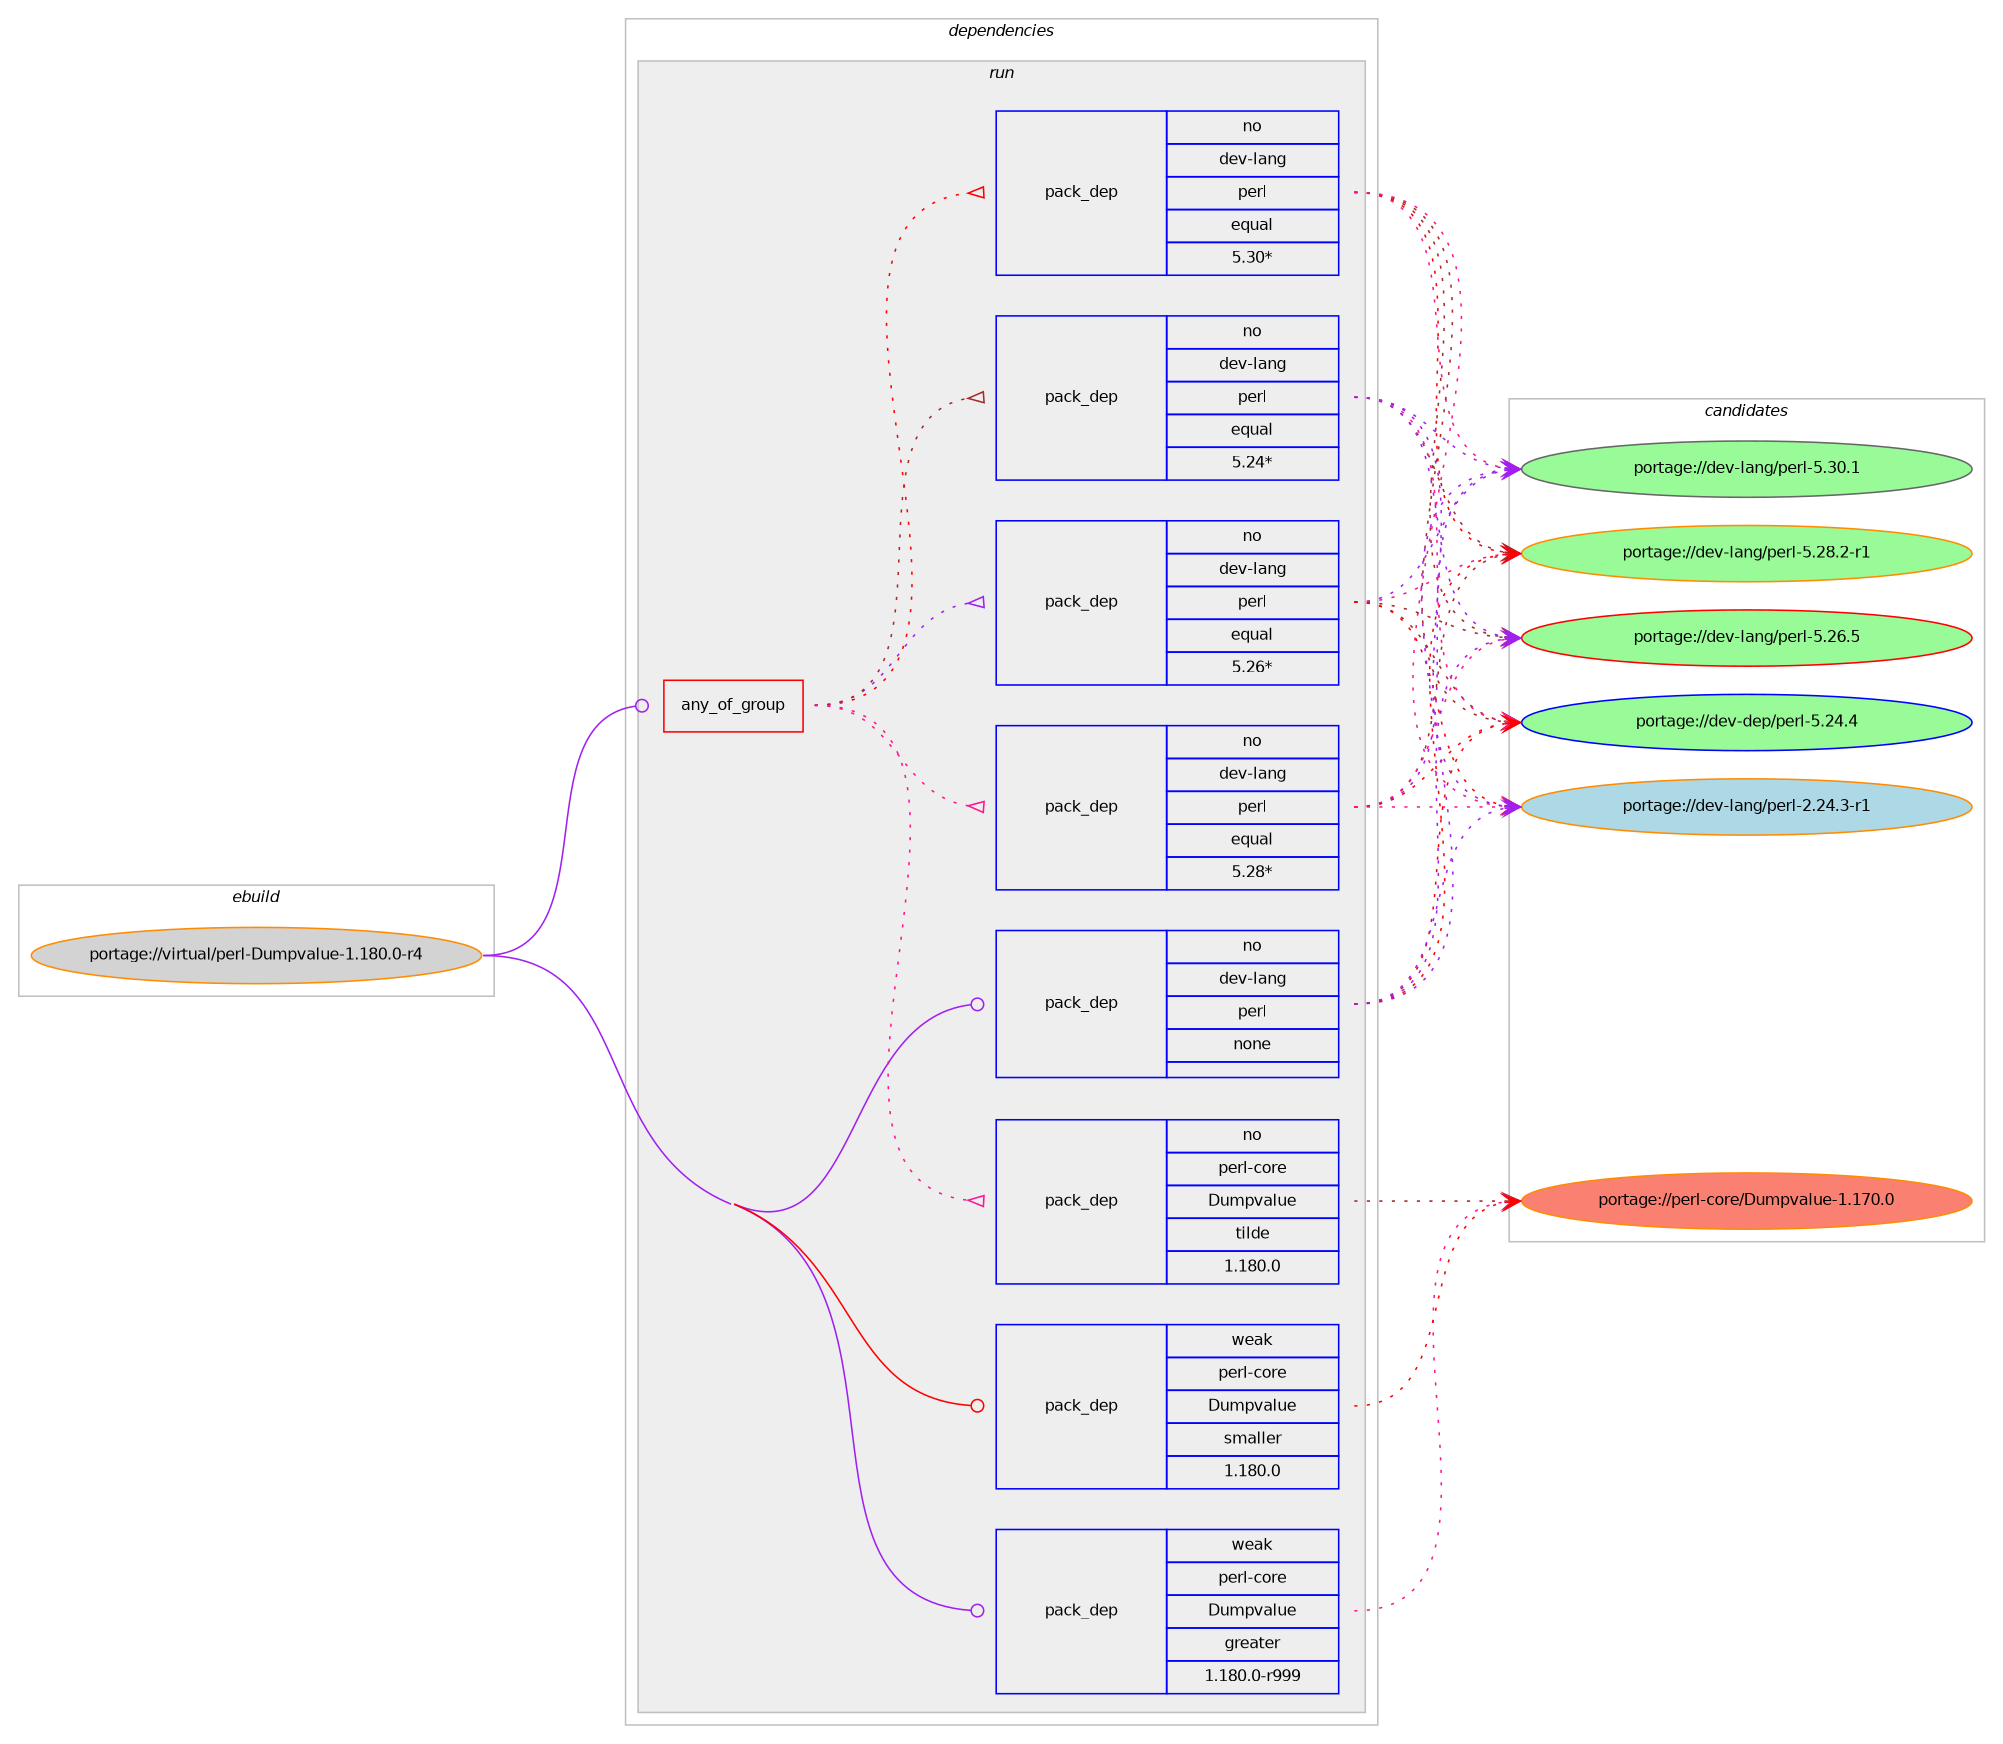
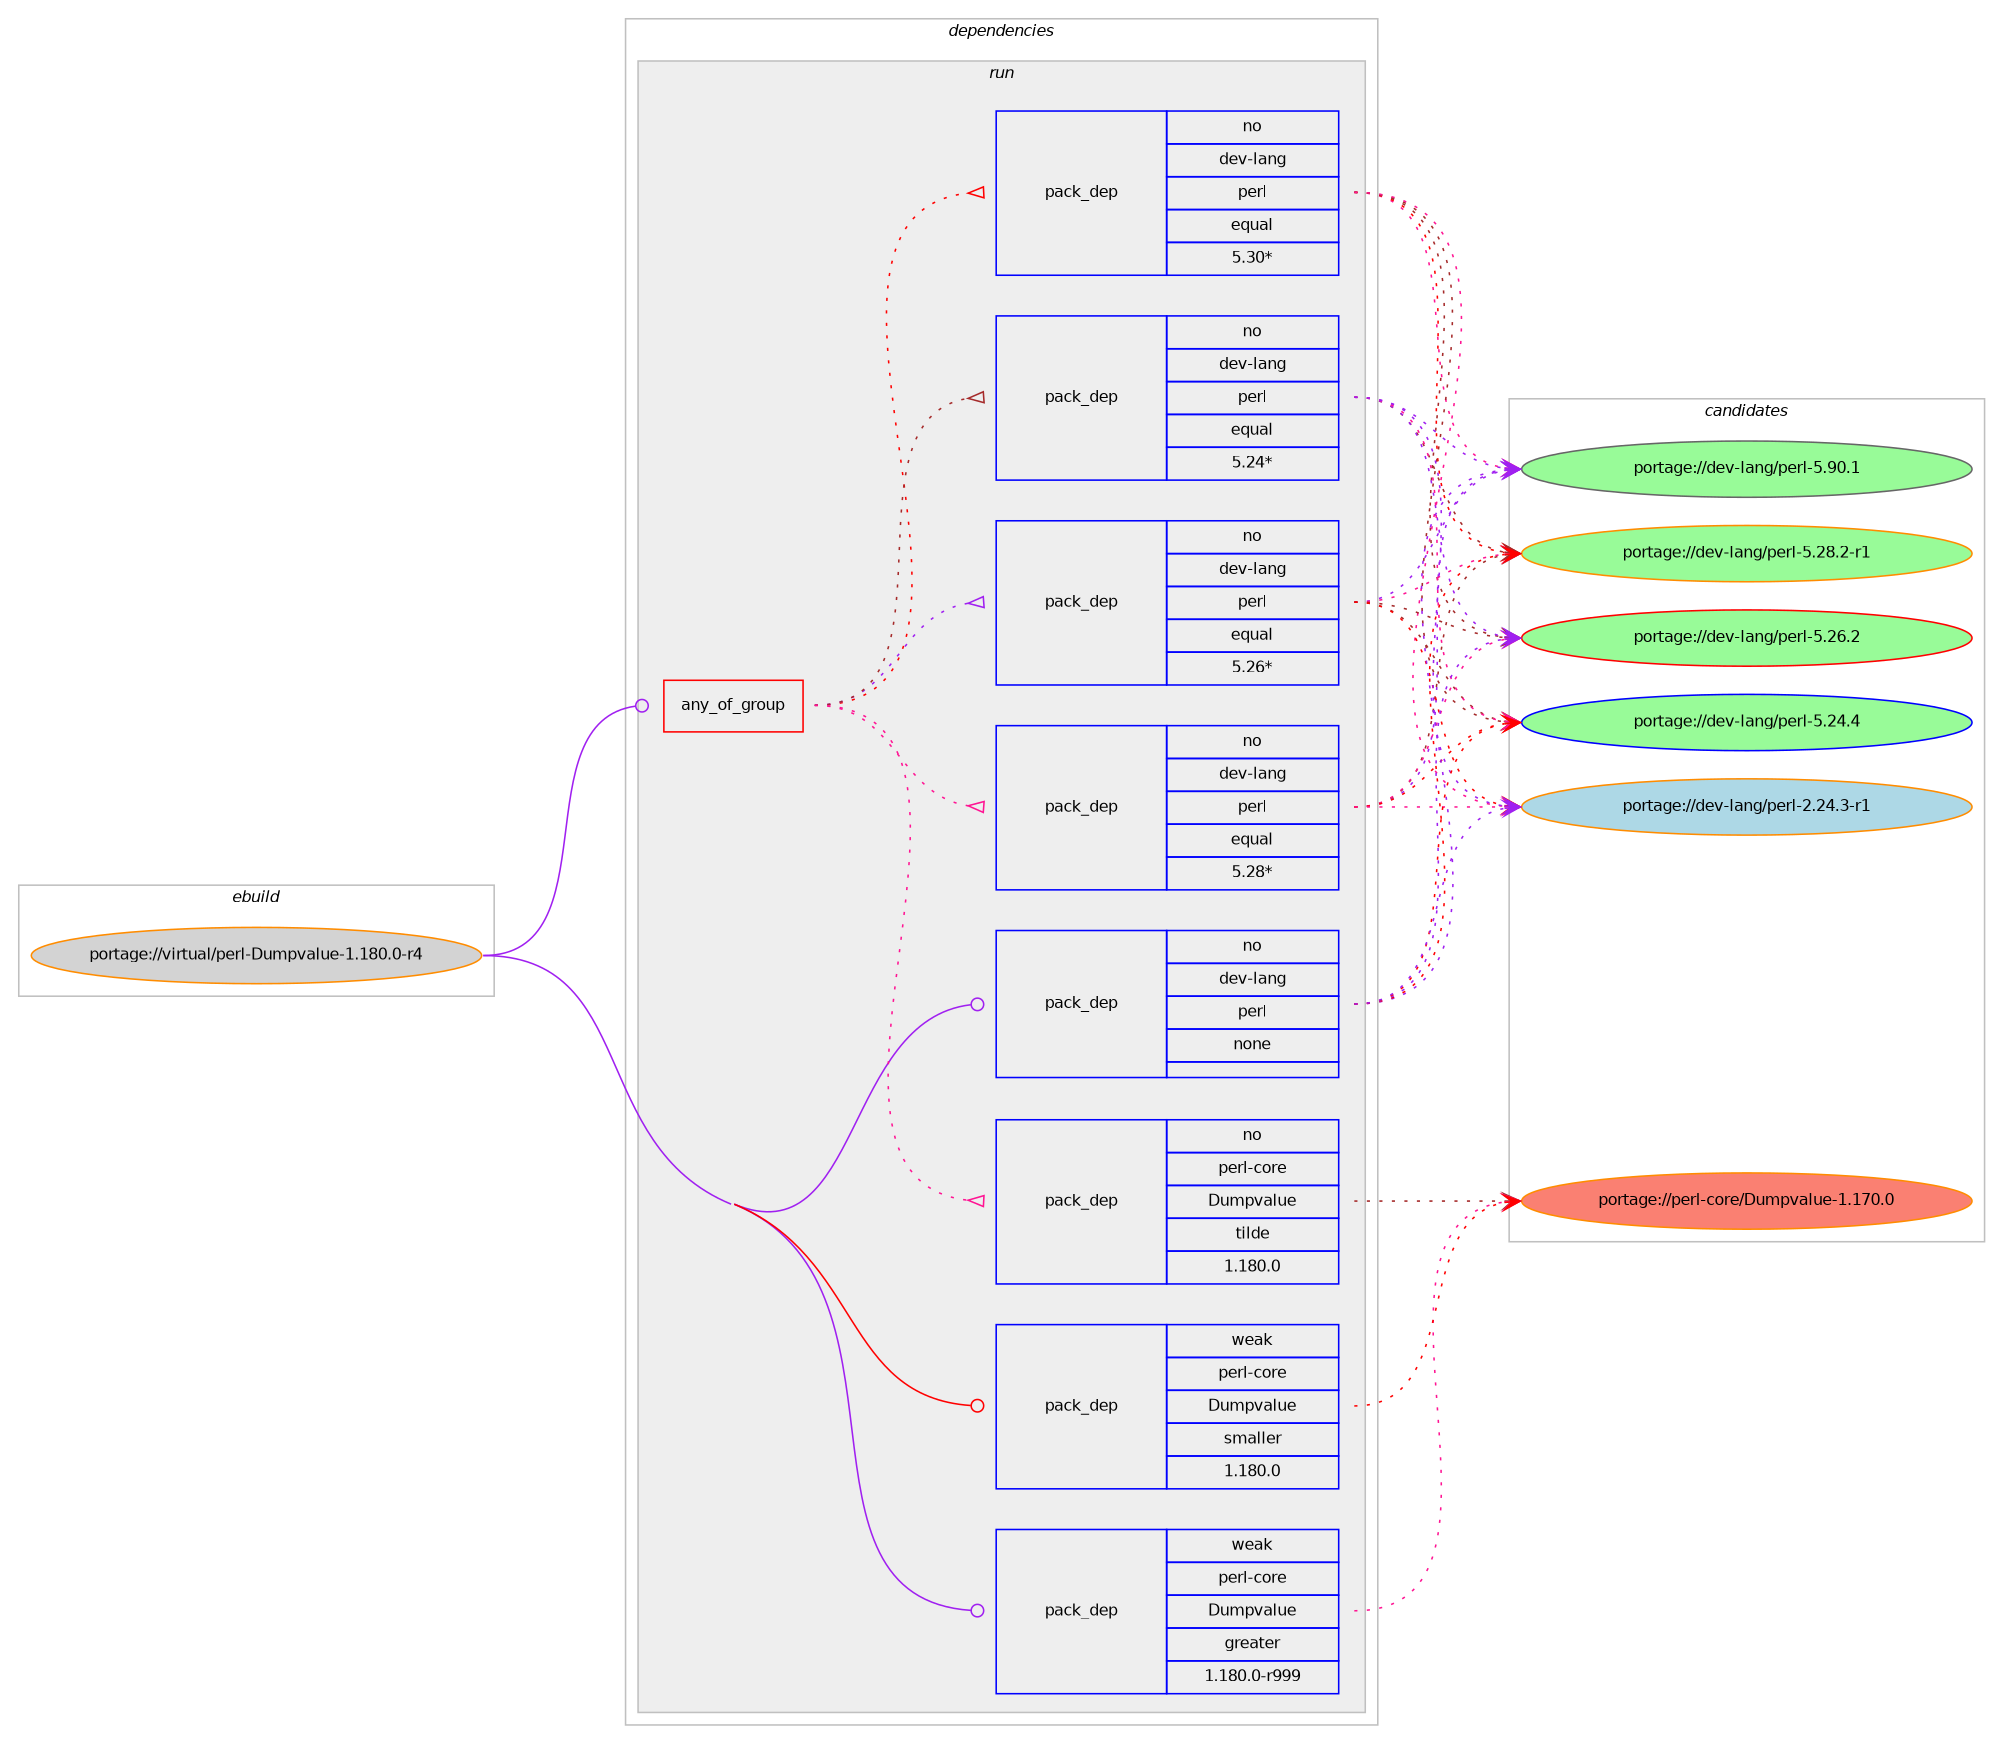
(1747, 469) -> (1747, 469)
(1747, 638) -> (1747, 638)
(1747, 723) -> (1747, 723)
